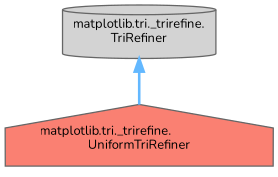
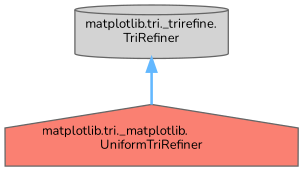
(139, 139) -> (152, 139)
